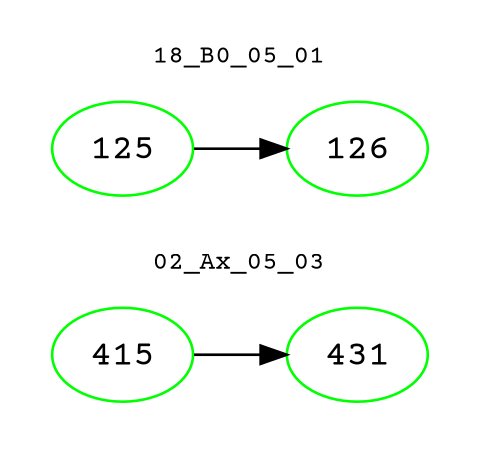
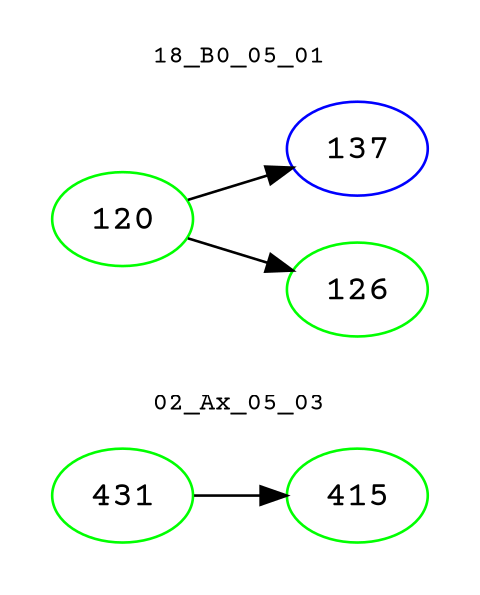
(123, 149) -> (123, 219)
none -> (357, 149)
(227, 355) -> (227, 496)
